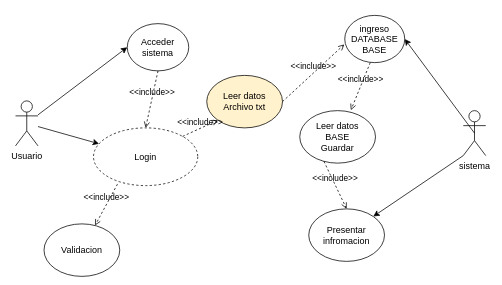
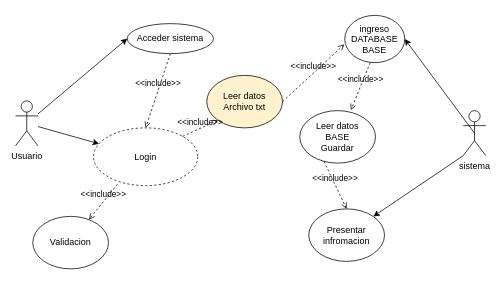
(158, 47) -> (170, 39)
(82, 250) -> (71, 243)
